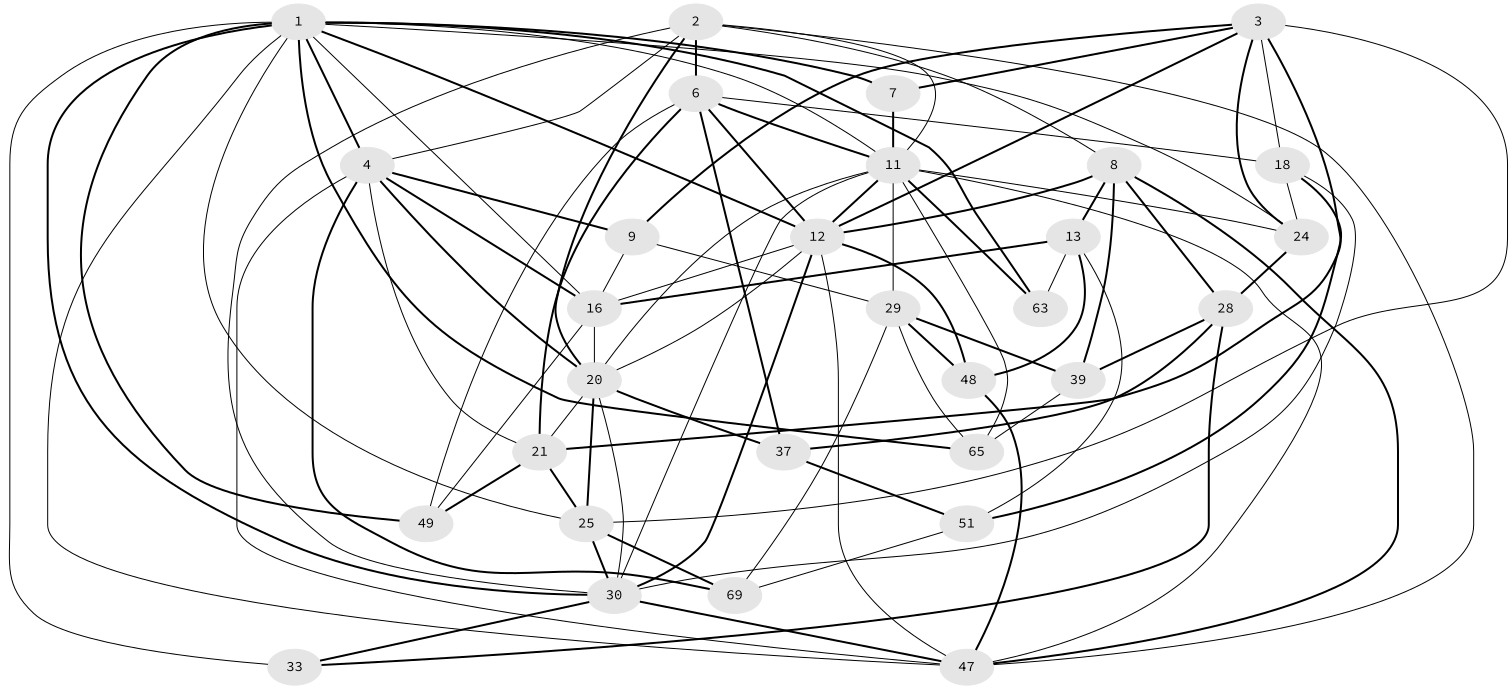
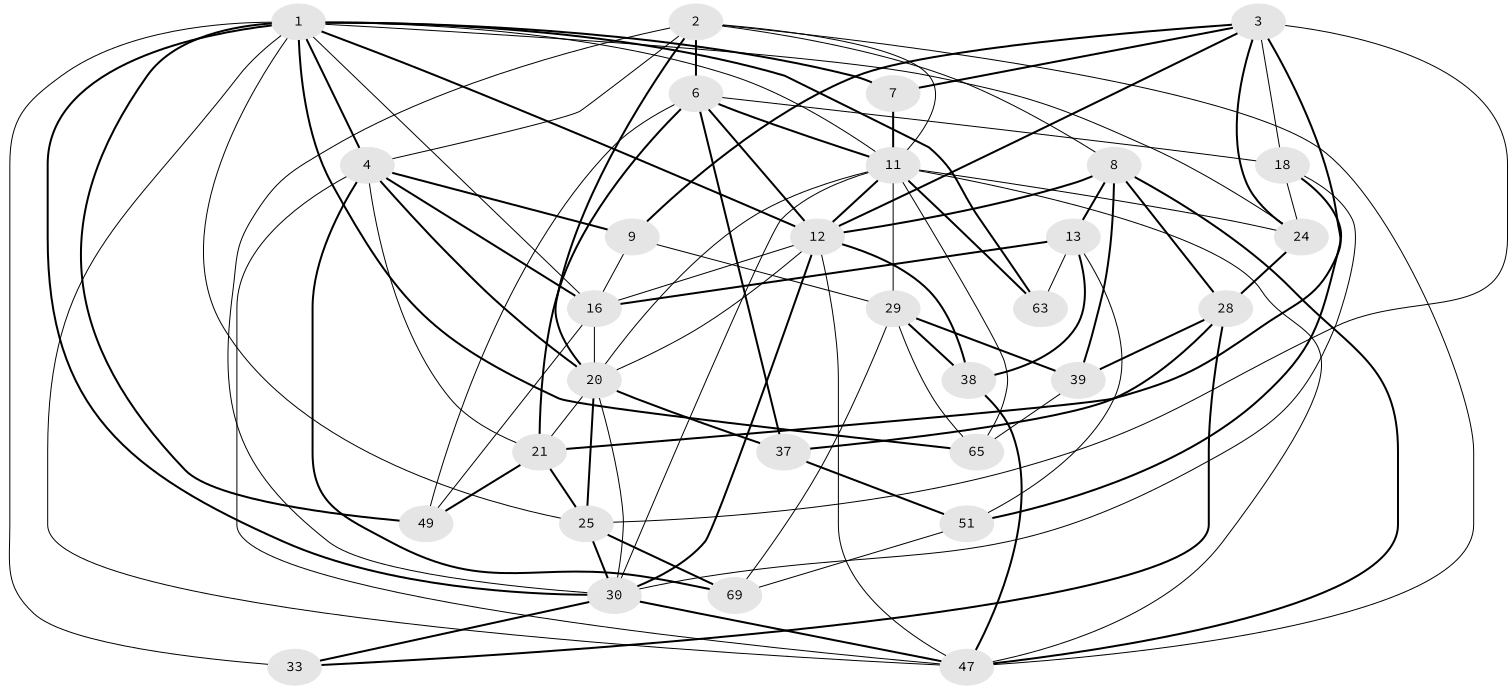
(969, 380) -> (969, 380)
